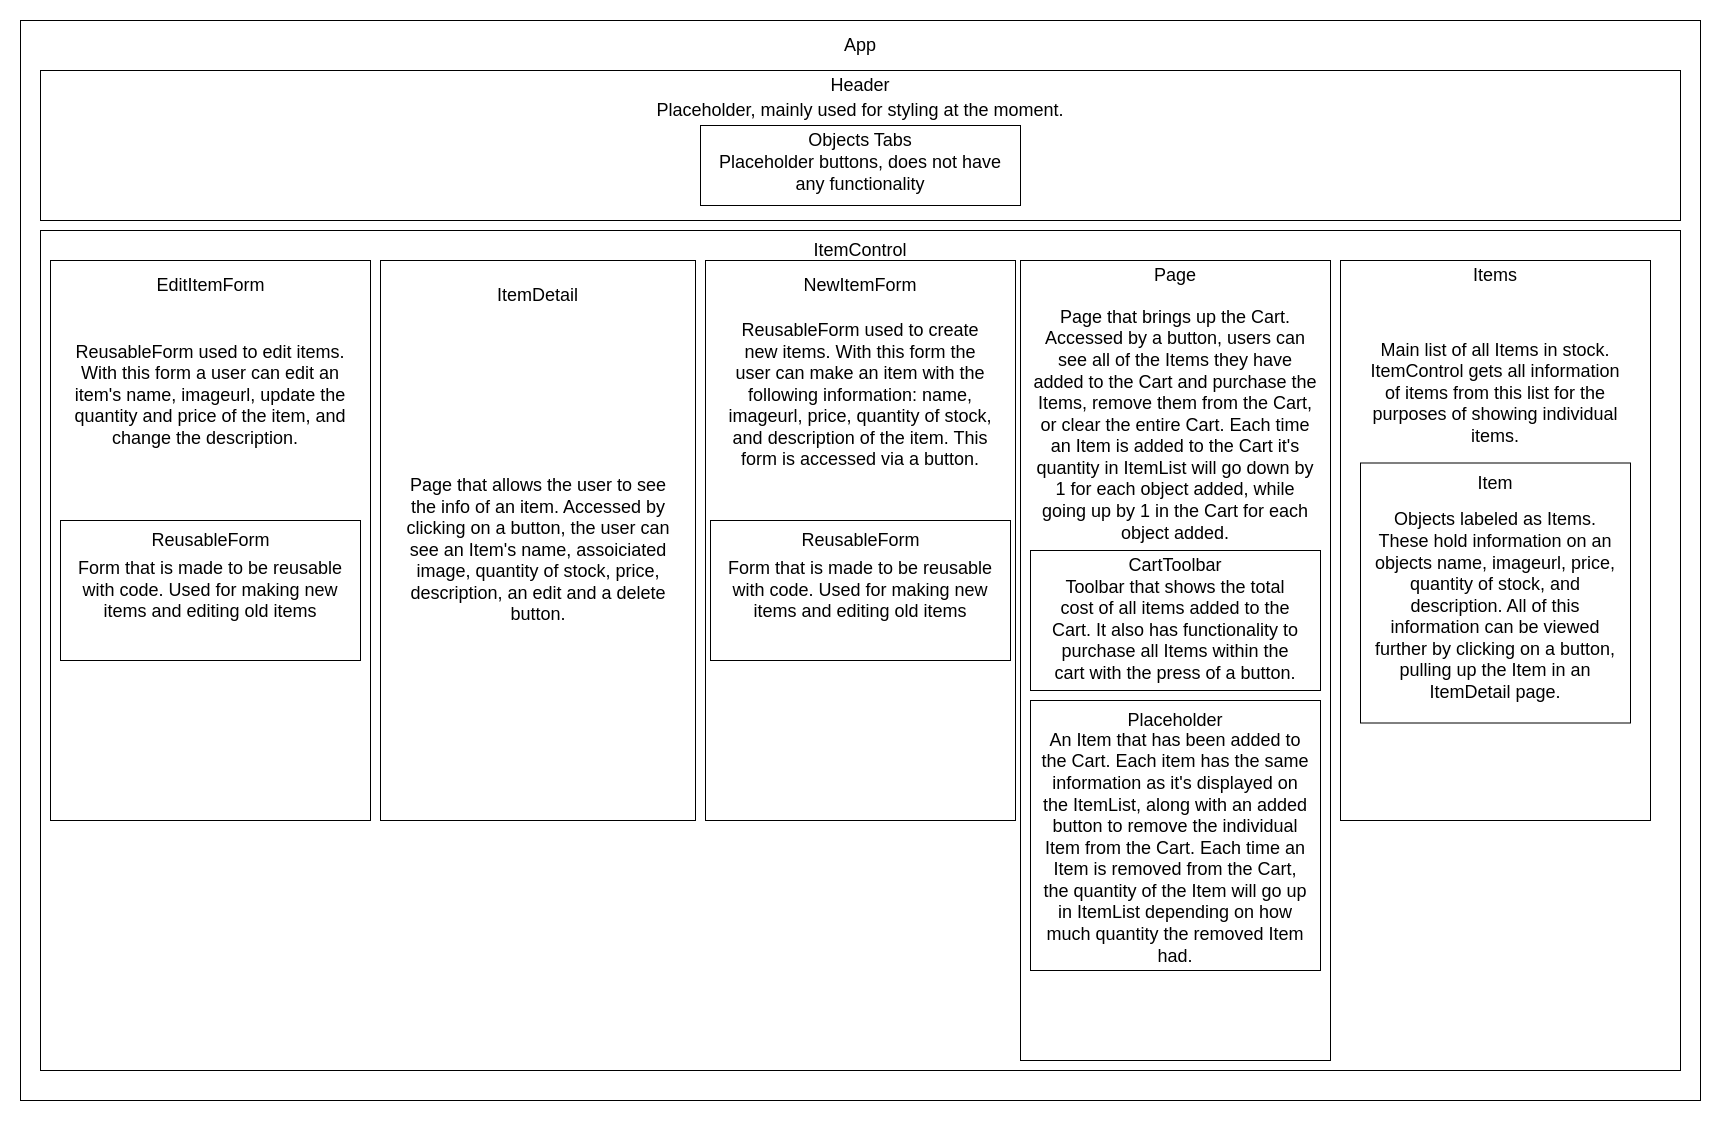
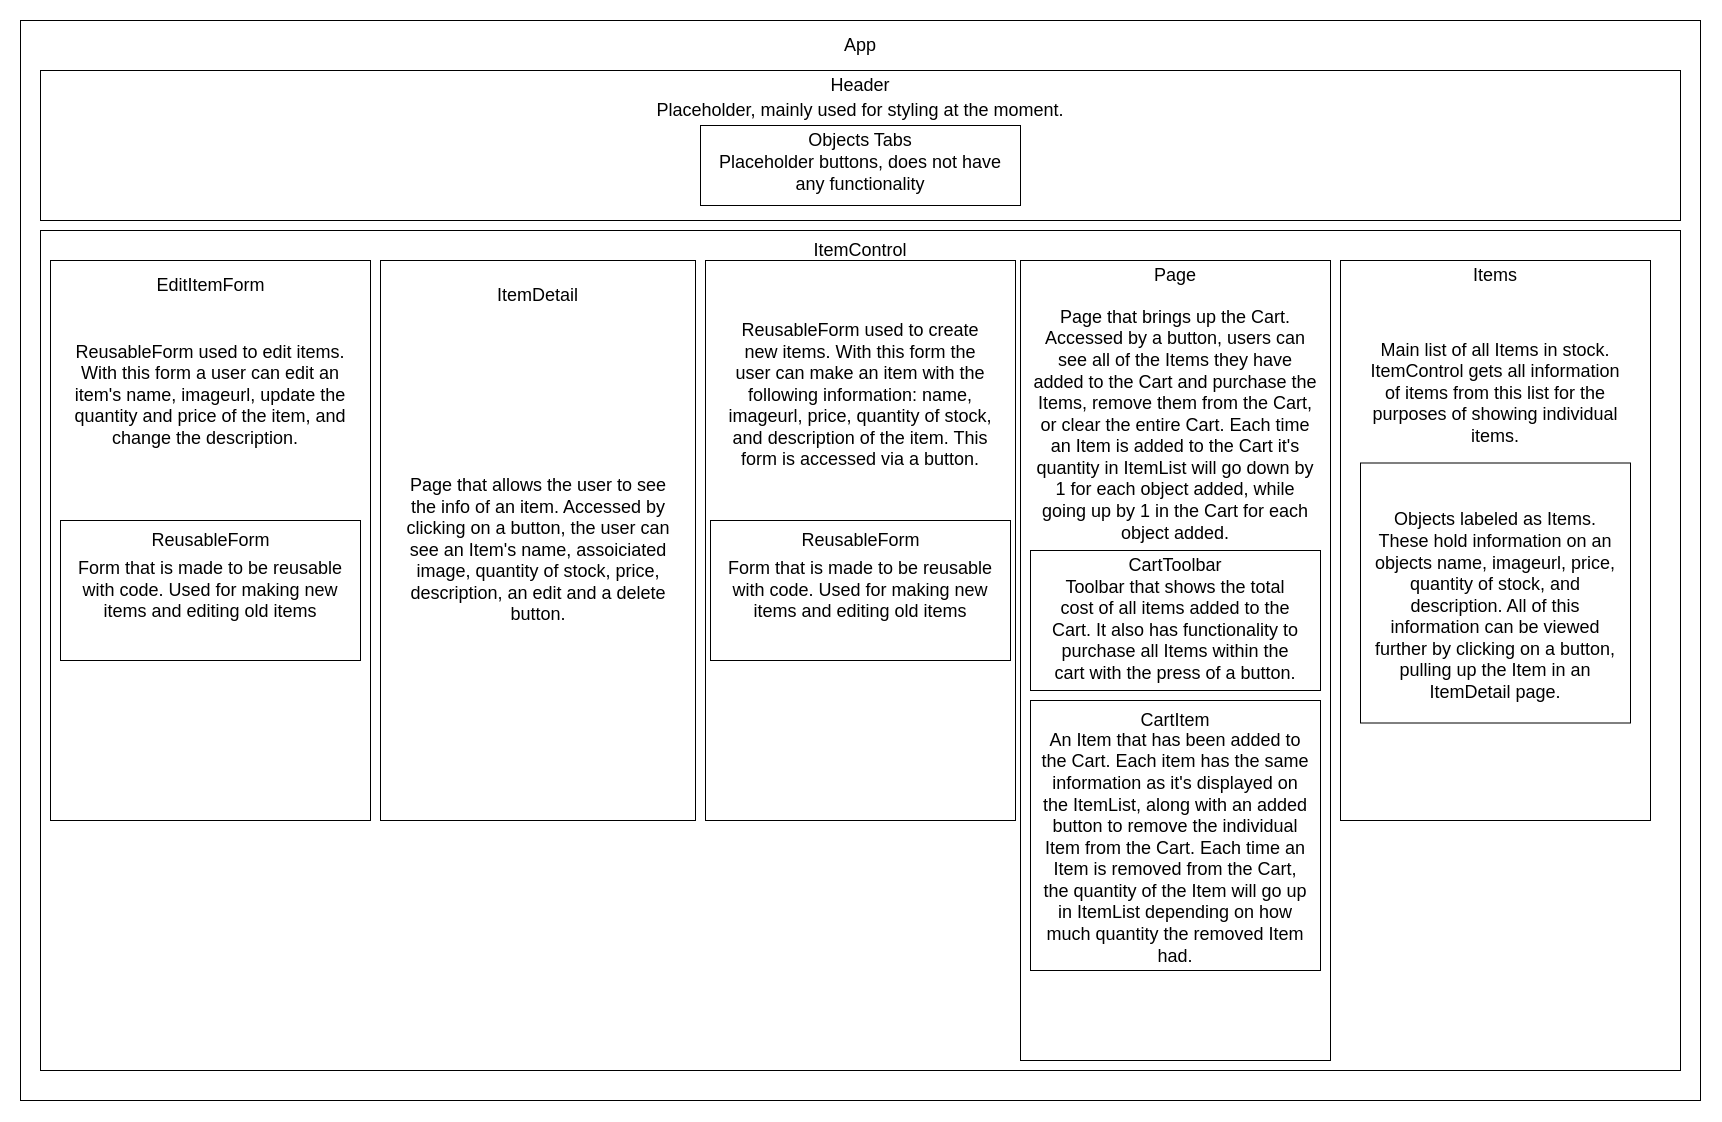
(861, 286) -> none
(1496, 483) -> none
(1176, 721) -> (1176, 721)
